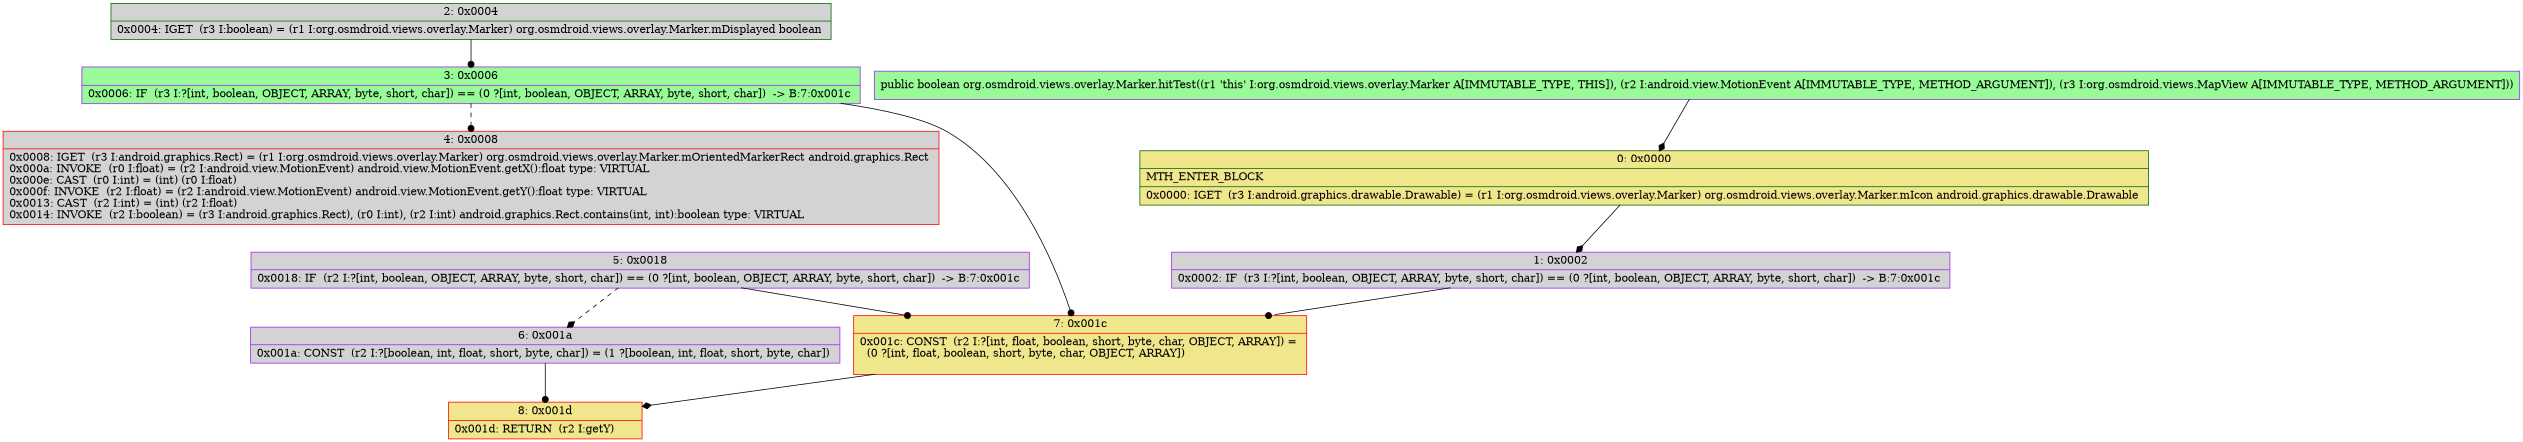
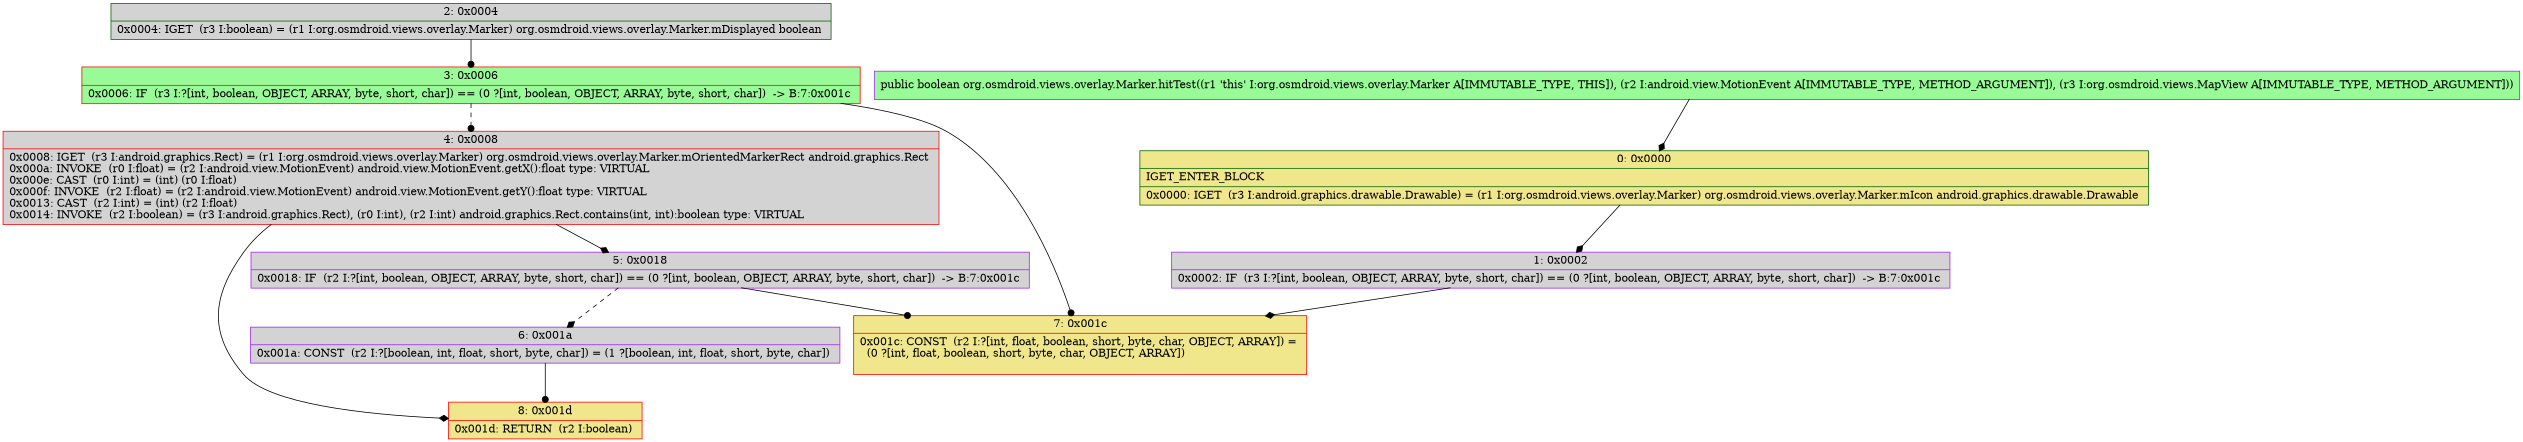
(471, 85) -> (471, 85)
(1205, 177) -> (1205, 177)
none -> (578, 236)
(1363, 301) -> (1363, 301)
(763, 390) -> (255, 384)
(536, 429) -> (545, 429)
